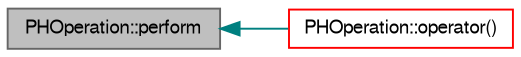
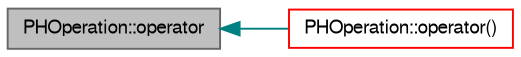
(114, 29) -> (114, 29)
